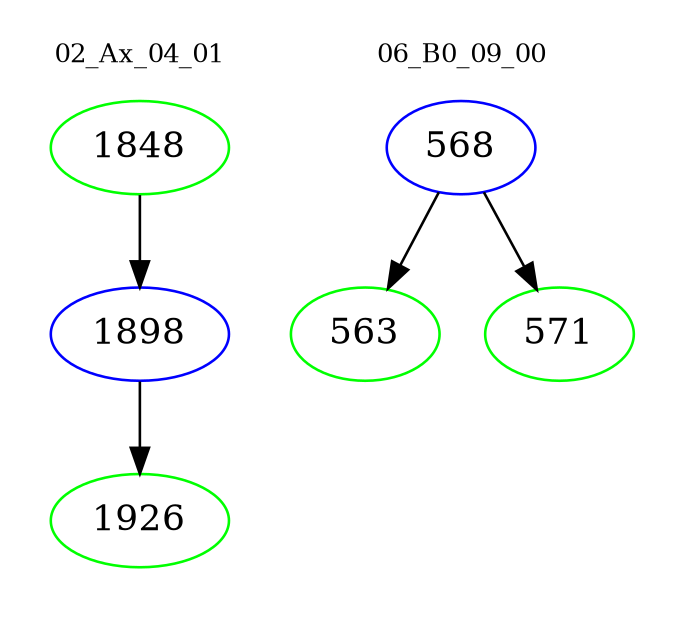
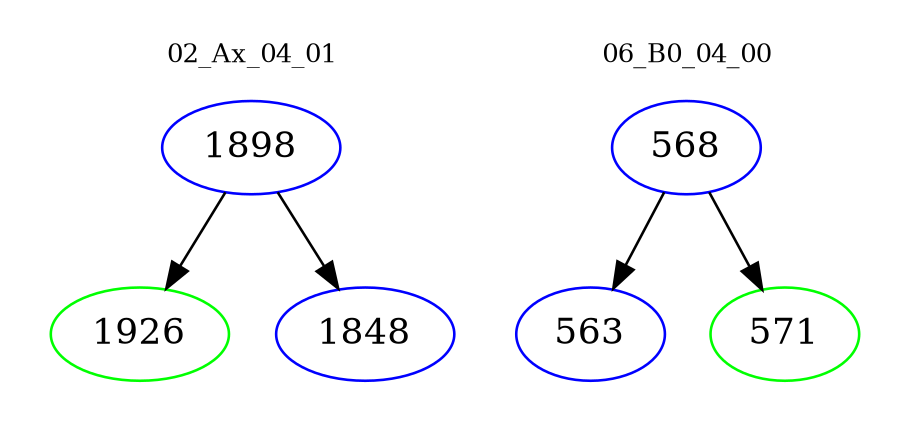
(462, 56) -> (688, 56)
(140, 148) -> (365, 334)
(140, 228) -> (301, 229)
(365, 334) -> (591, 334)
